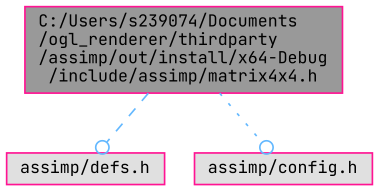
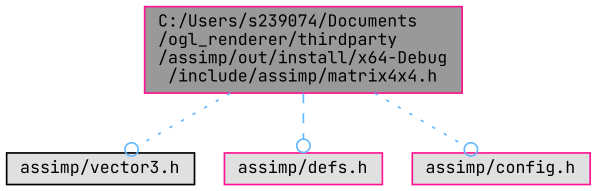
none -> (101, 169)
